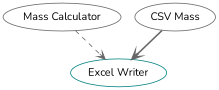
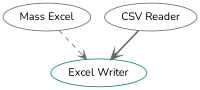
(62, 17) -> (47, 17)
(175, 17) -> (151, 17)
